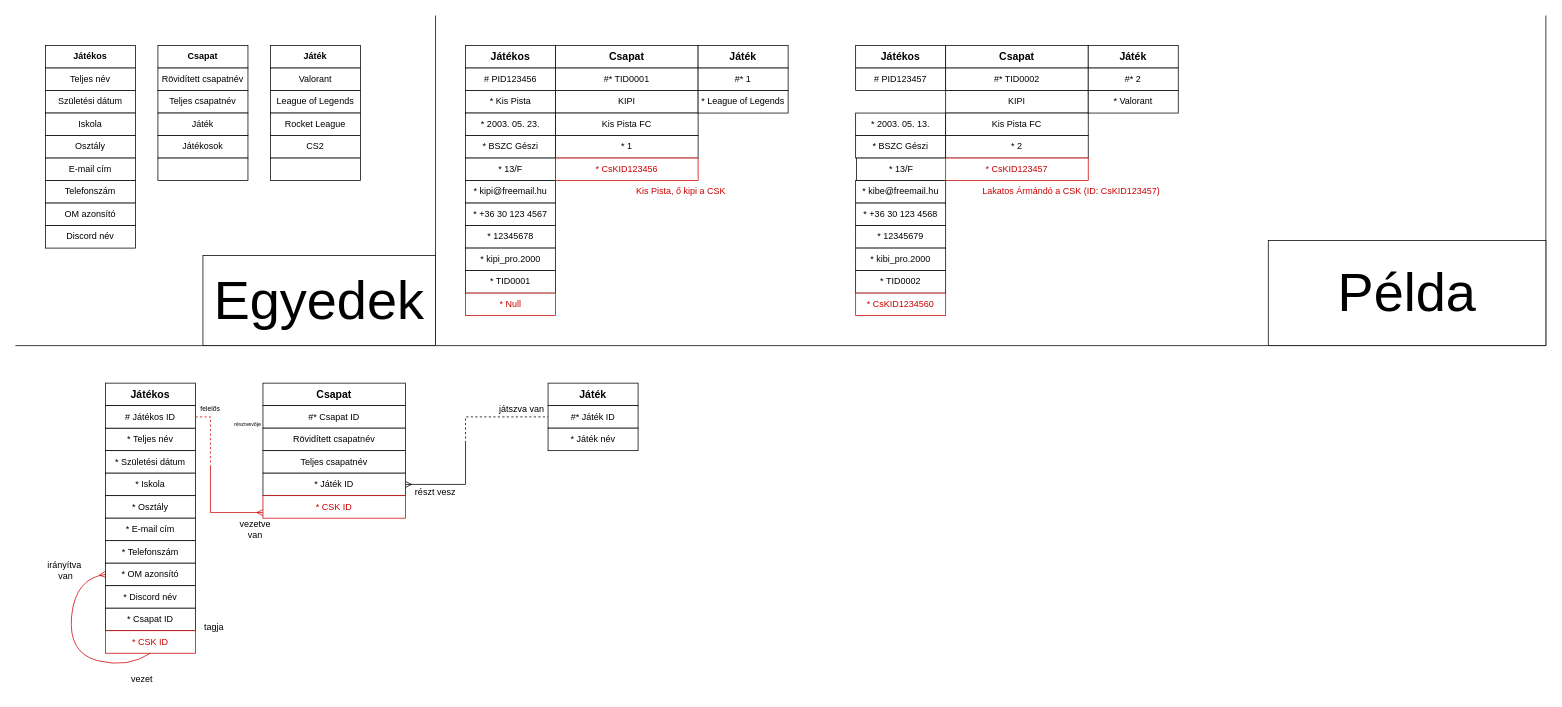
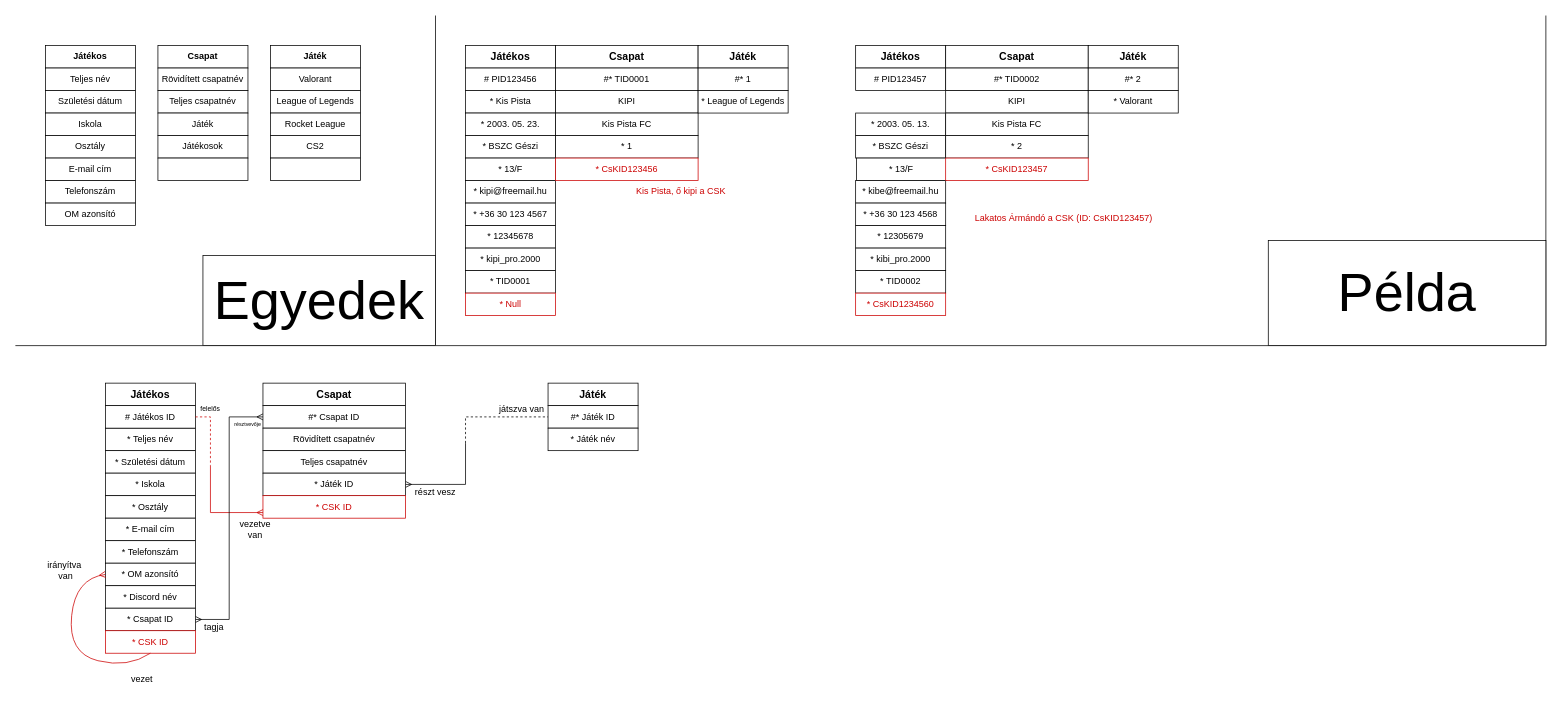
(1071, 192) -> (1064, 218)
(90, 237) -> none
(900, 237) -> (900, 237)
none -> (229, 518)
